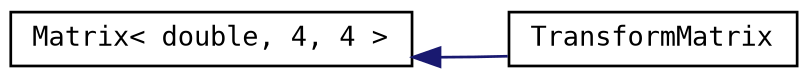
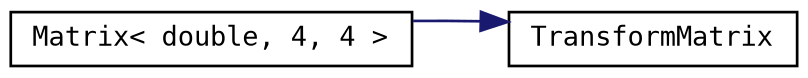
(474, 57) -> (447, 21)
